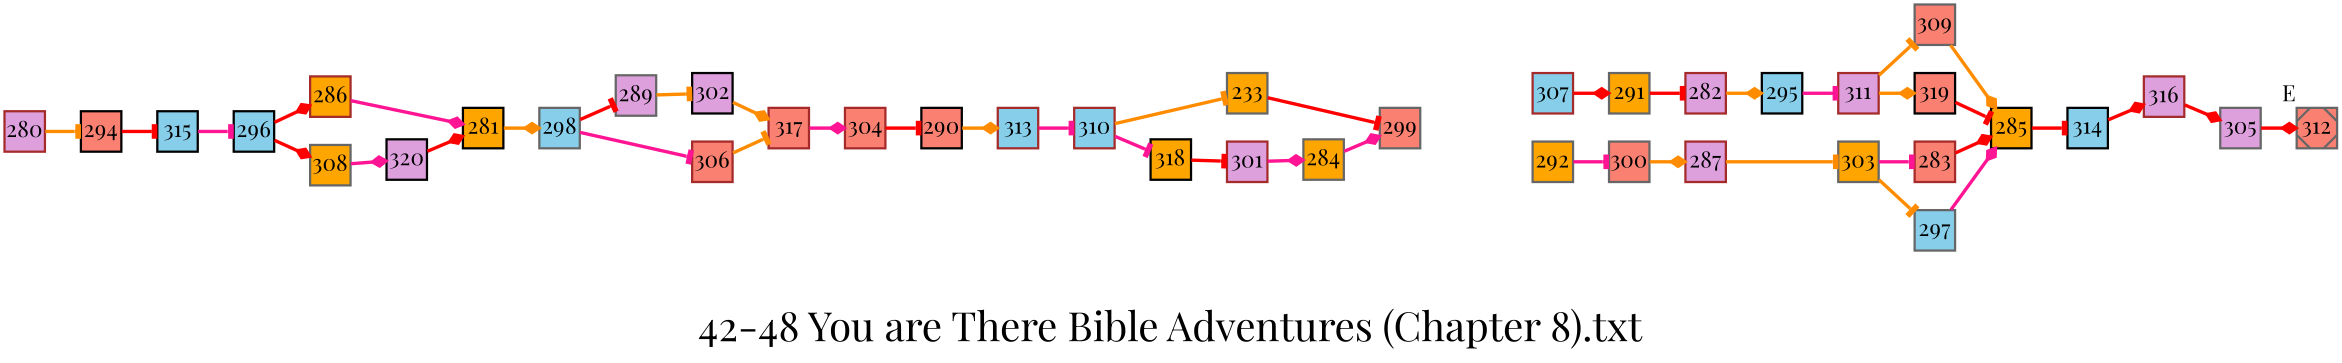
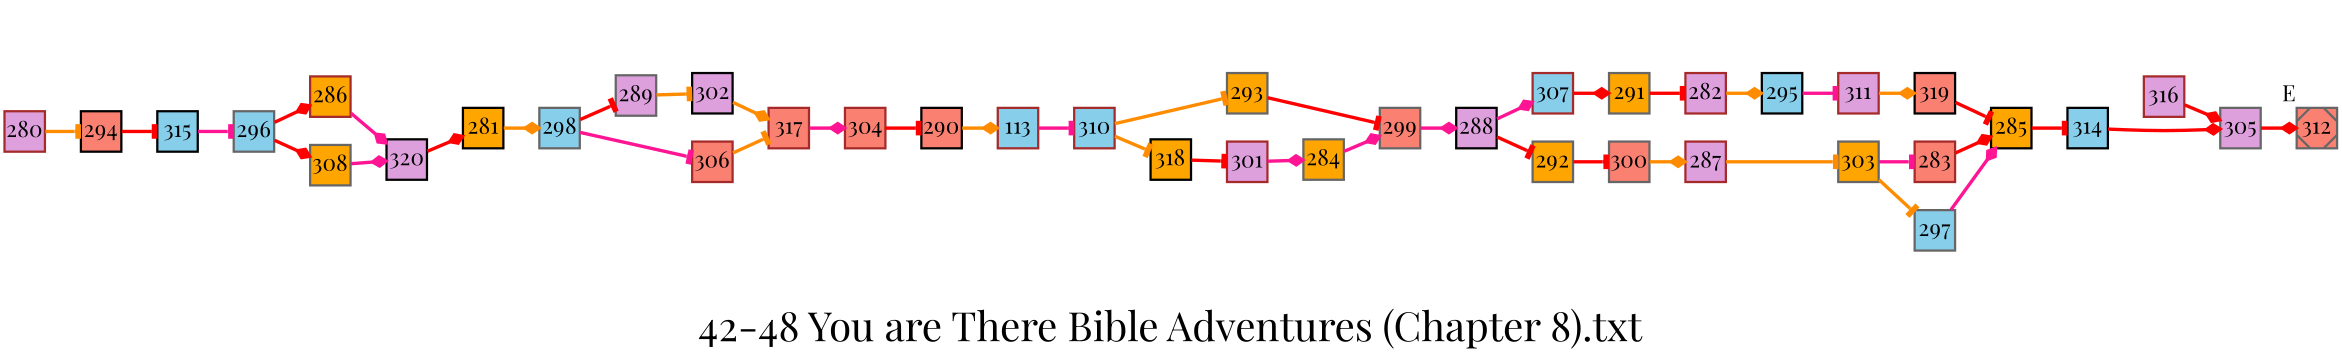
(1935, 25) -> none
(1247, 93) -> (1247, 93)
(400, 111) -> (363, 123)
(2120, 115) -> (2157, 131)
(1018, 128) -> (1018, 128)
none -> (1476, 128)
(254, 131) -> (254, 131)
(1130, 143) -> (1130, 143)
(1588, 162) -> (1588, 162)
